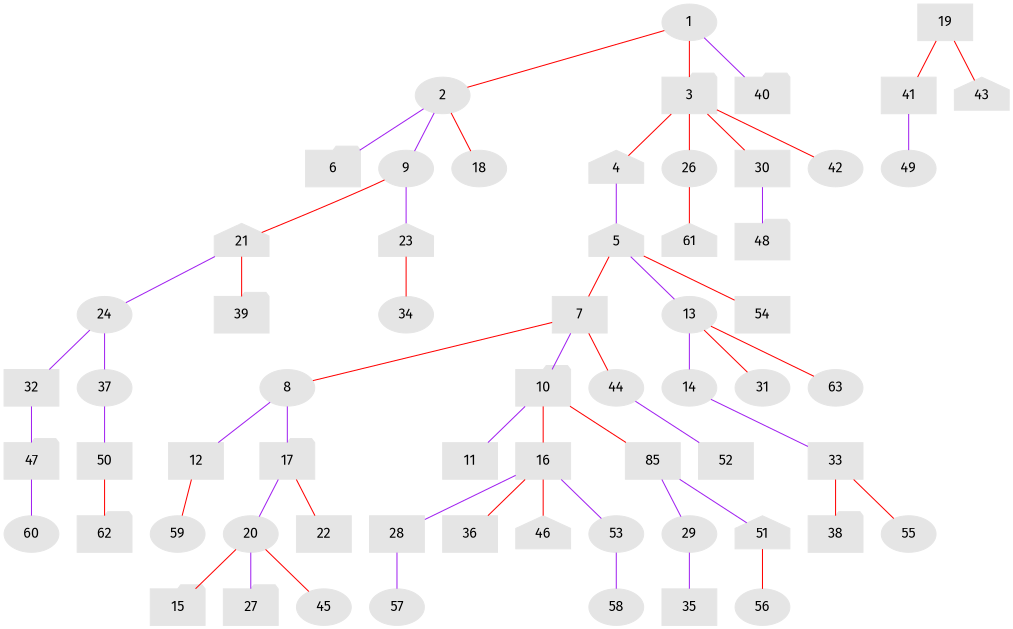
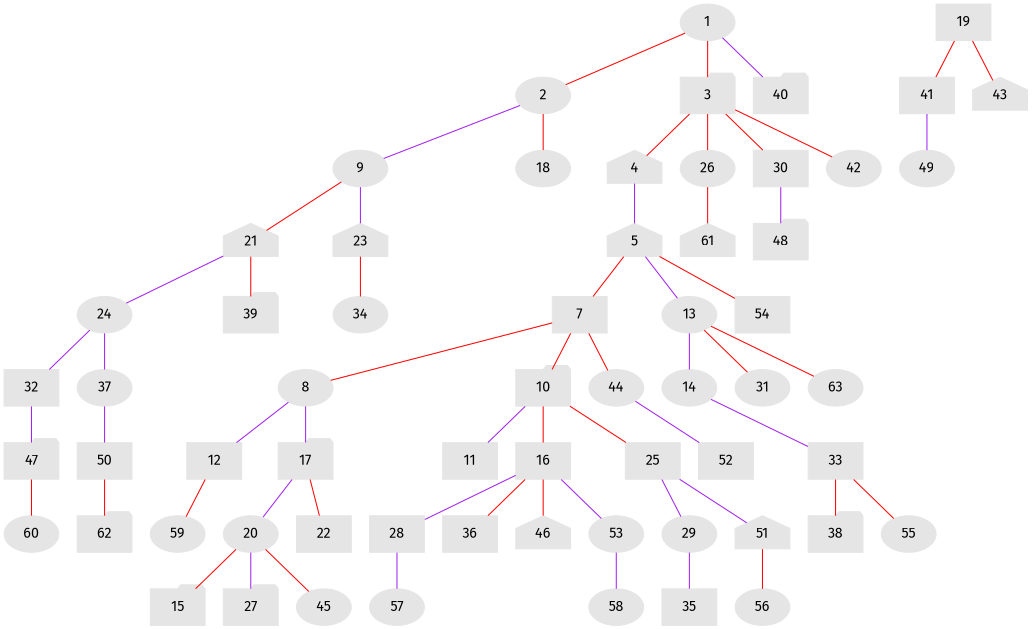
(333, 169) -> none
(561, 351) -> (561, 351)
(653, 461) -> (653, 461)
(31, 498) -> (31, 498)
